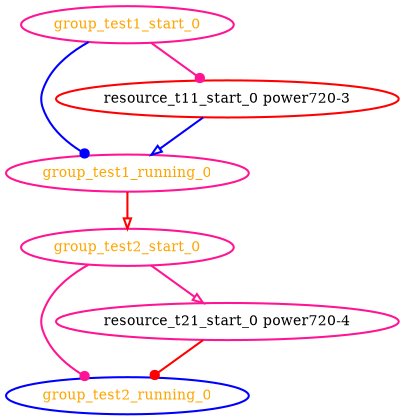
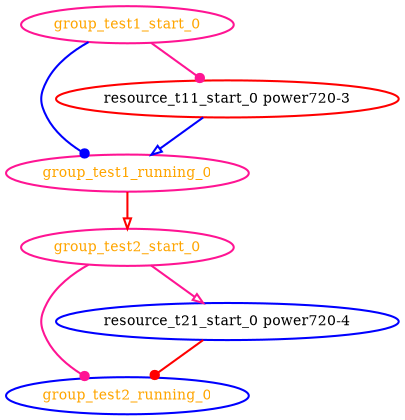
(227, 322) -> (227, 322)
